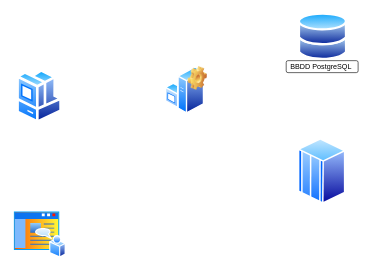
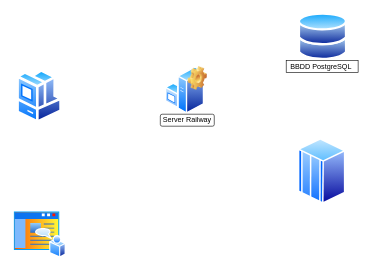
(323, 67) -> (323, 67)
none -> (188, 120)
